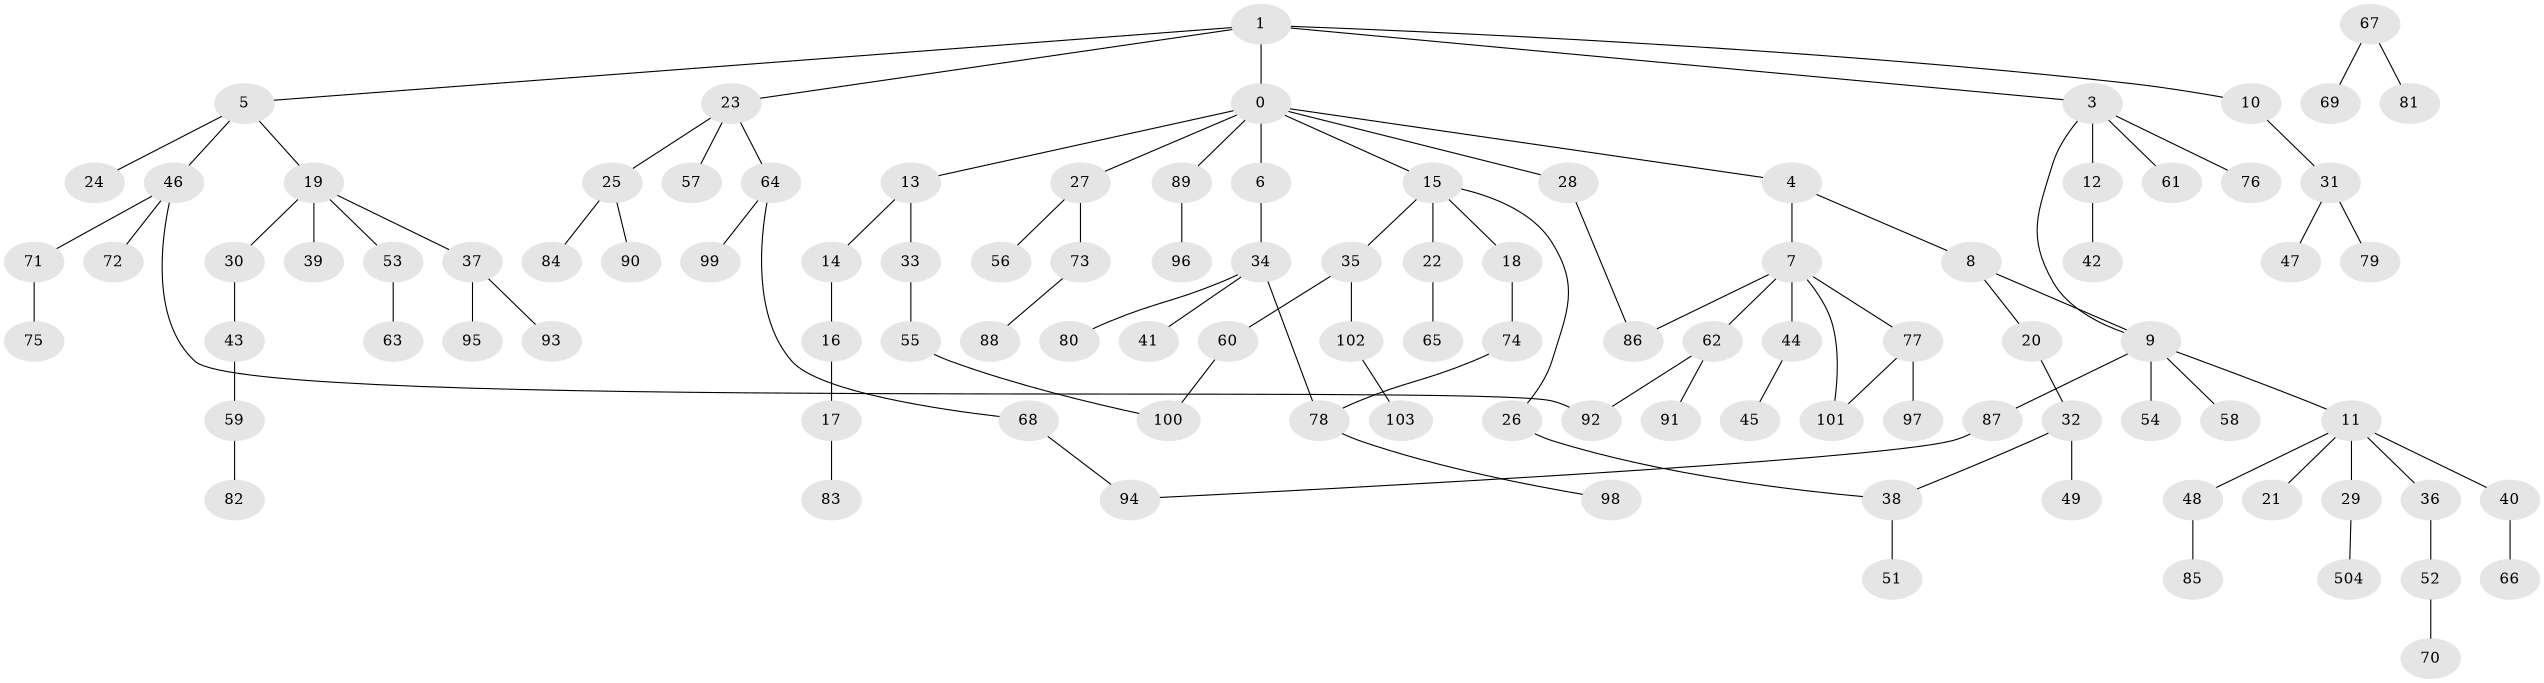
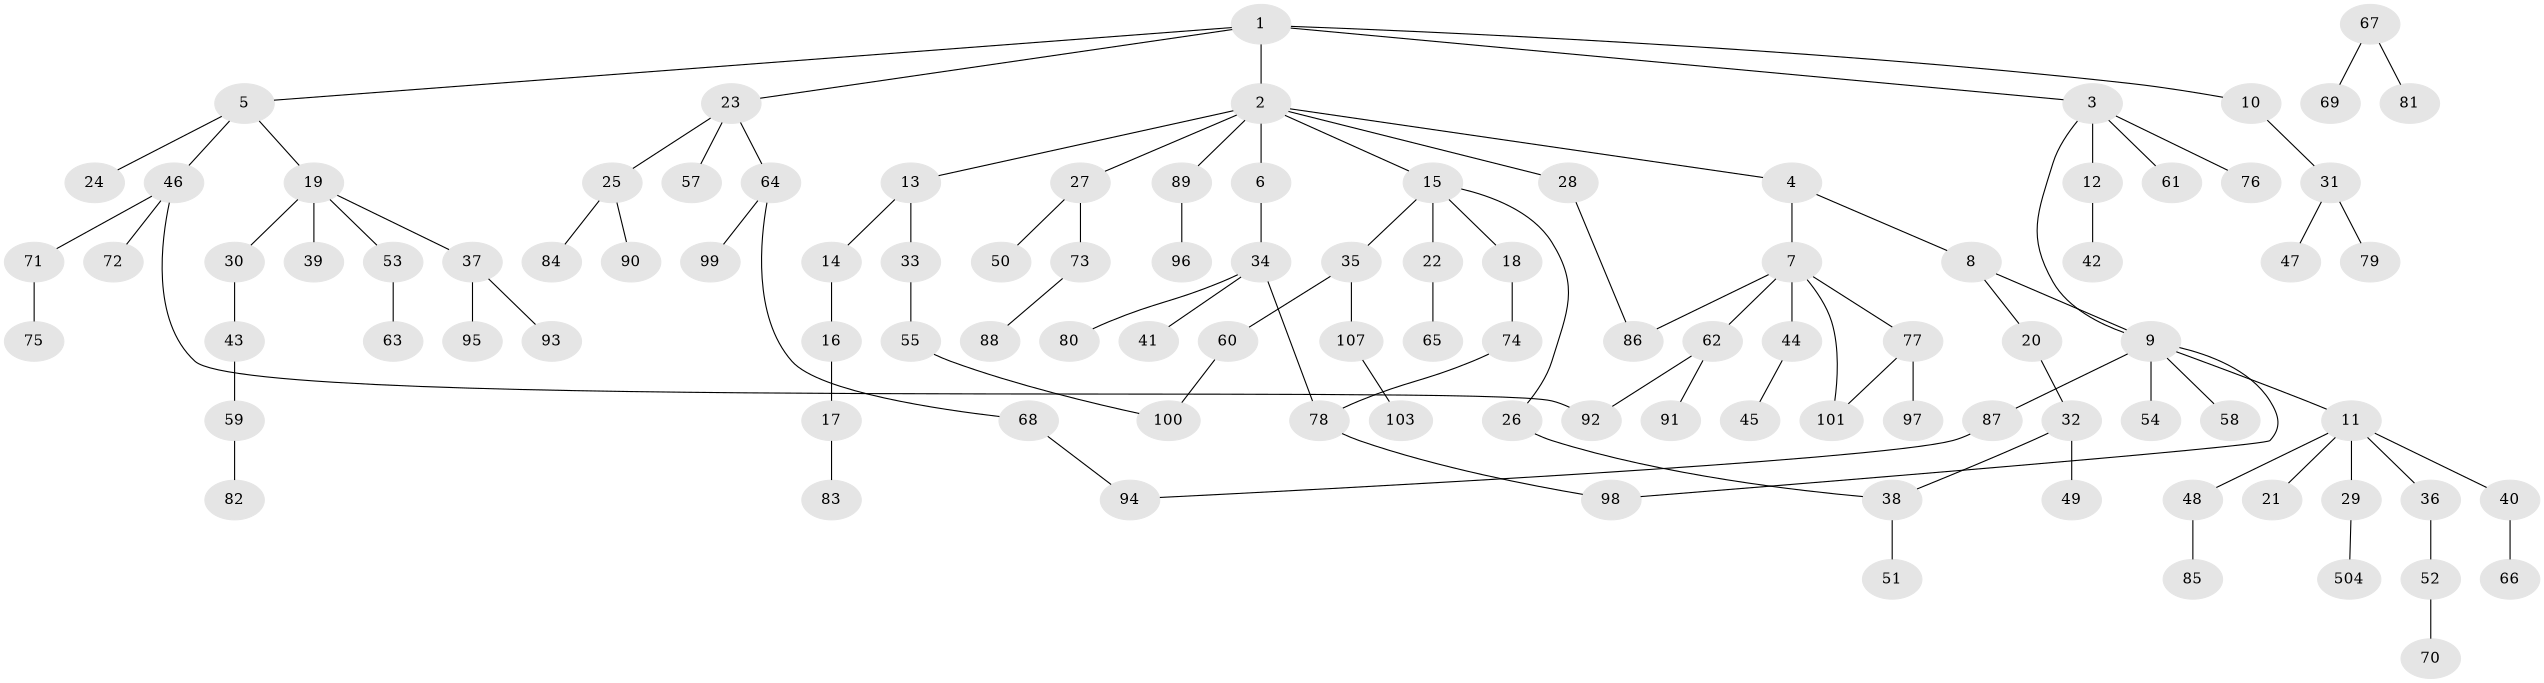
(1261, 104) -> (1261, 104)
(1001, 262) -> (1001, 262)
(1351, 341) -> (1351, 341)
none -> (2031, 464)
